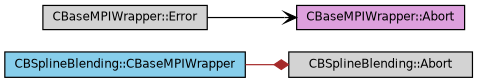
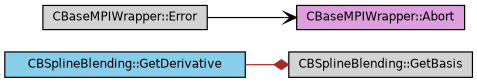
(125, 65) -> (125, 65)
(381, 65) -> (381, 65)
